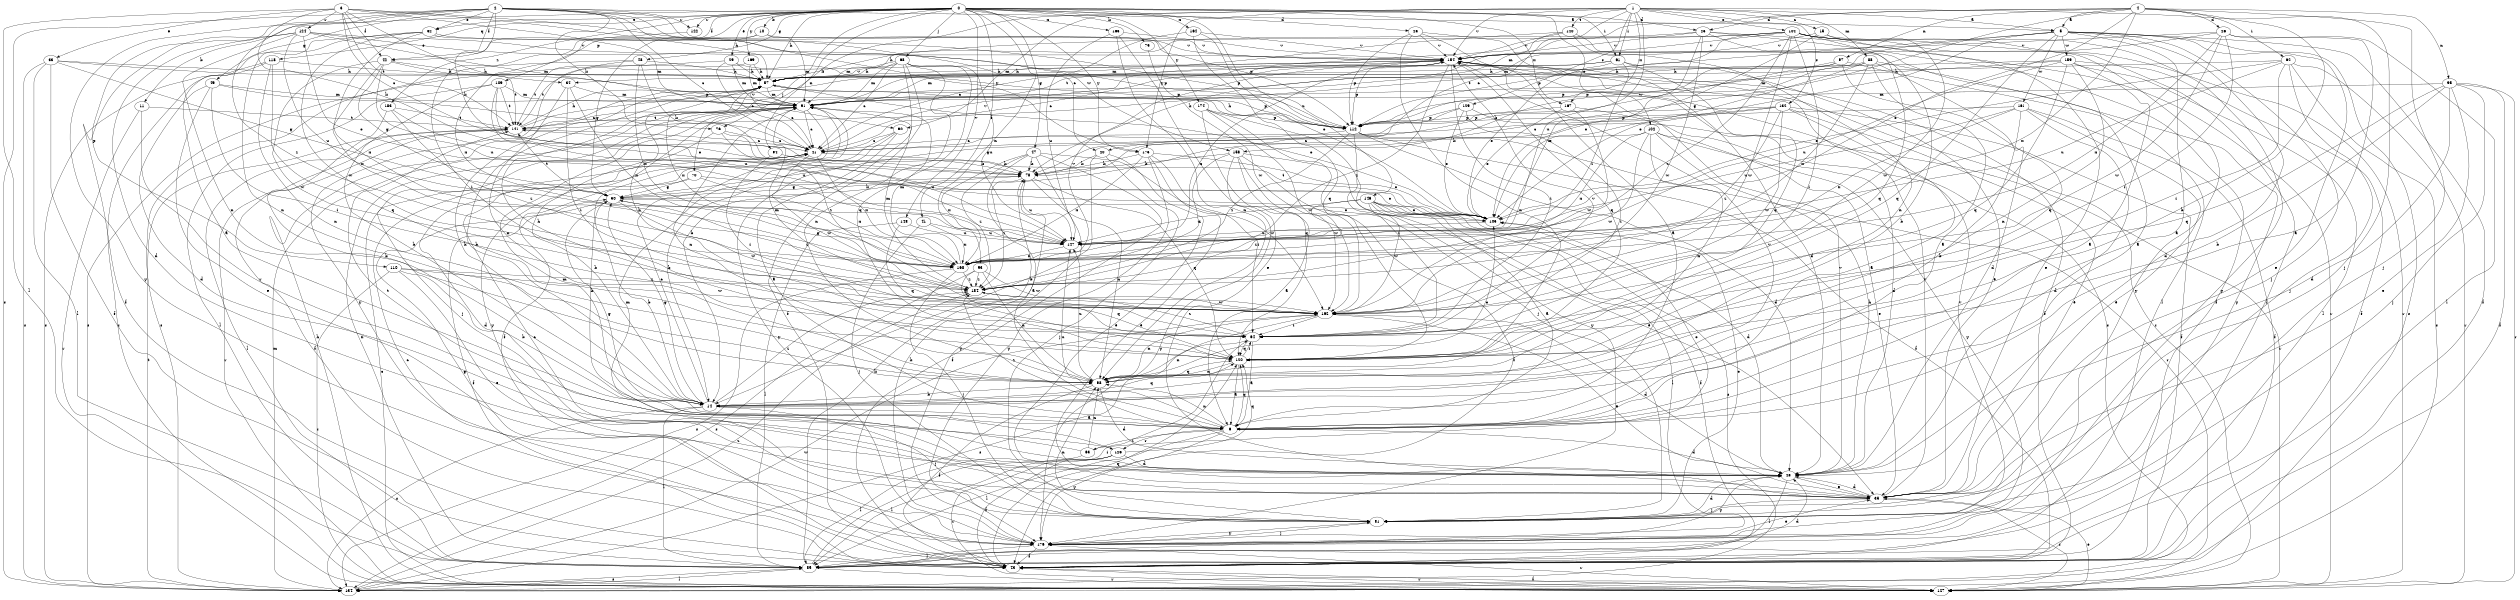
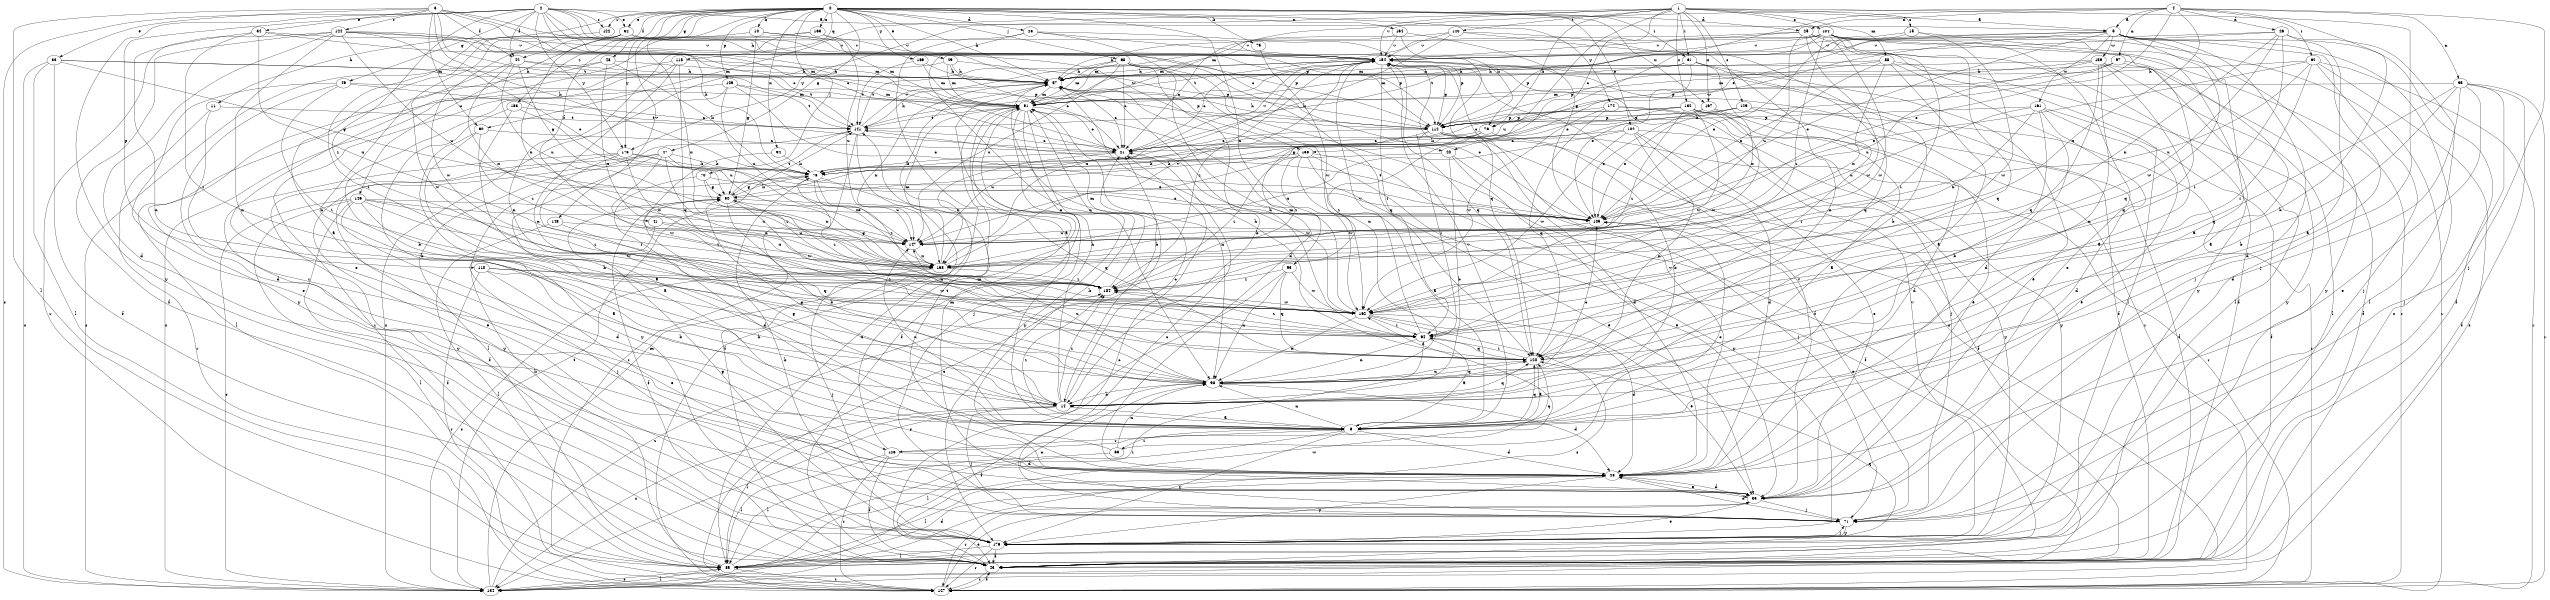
(1032, 65) -> (818, 55)
(1592, 164) -> (1753, 164)
(2282, 259) -> (1812, 60)
(1870, 303) -> (1770, 303)
none -> (230, 470)
(1377, 522) -> (1847, 522)
